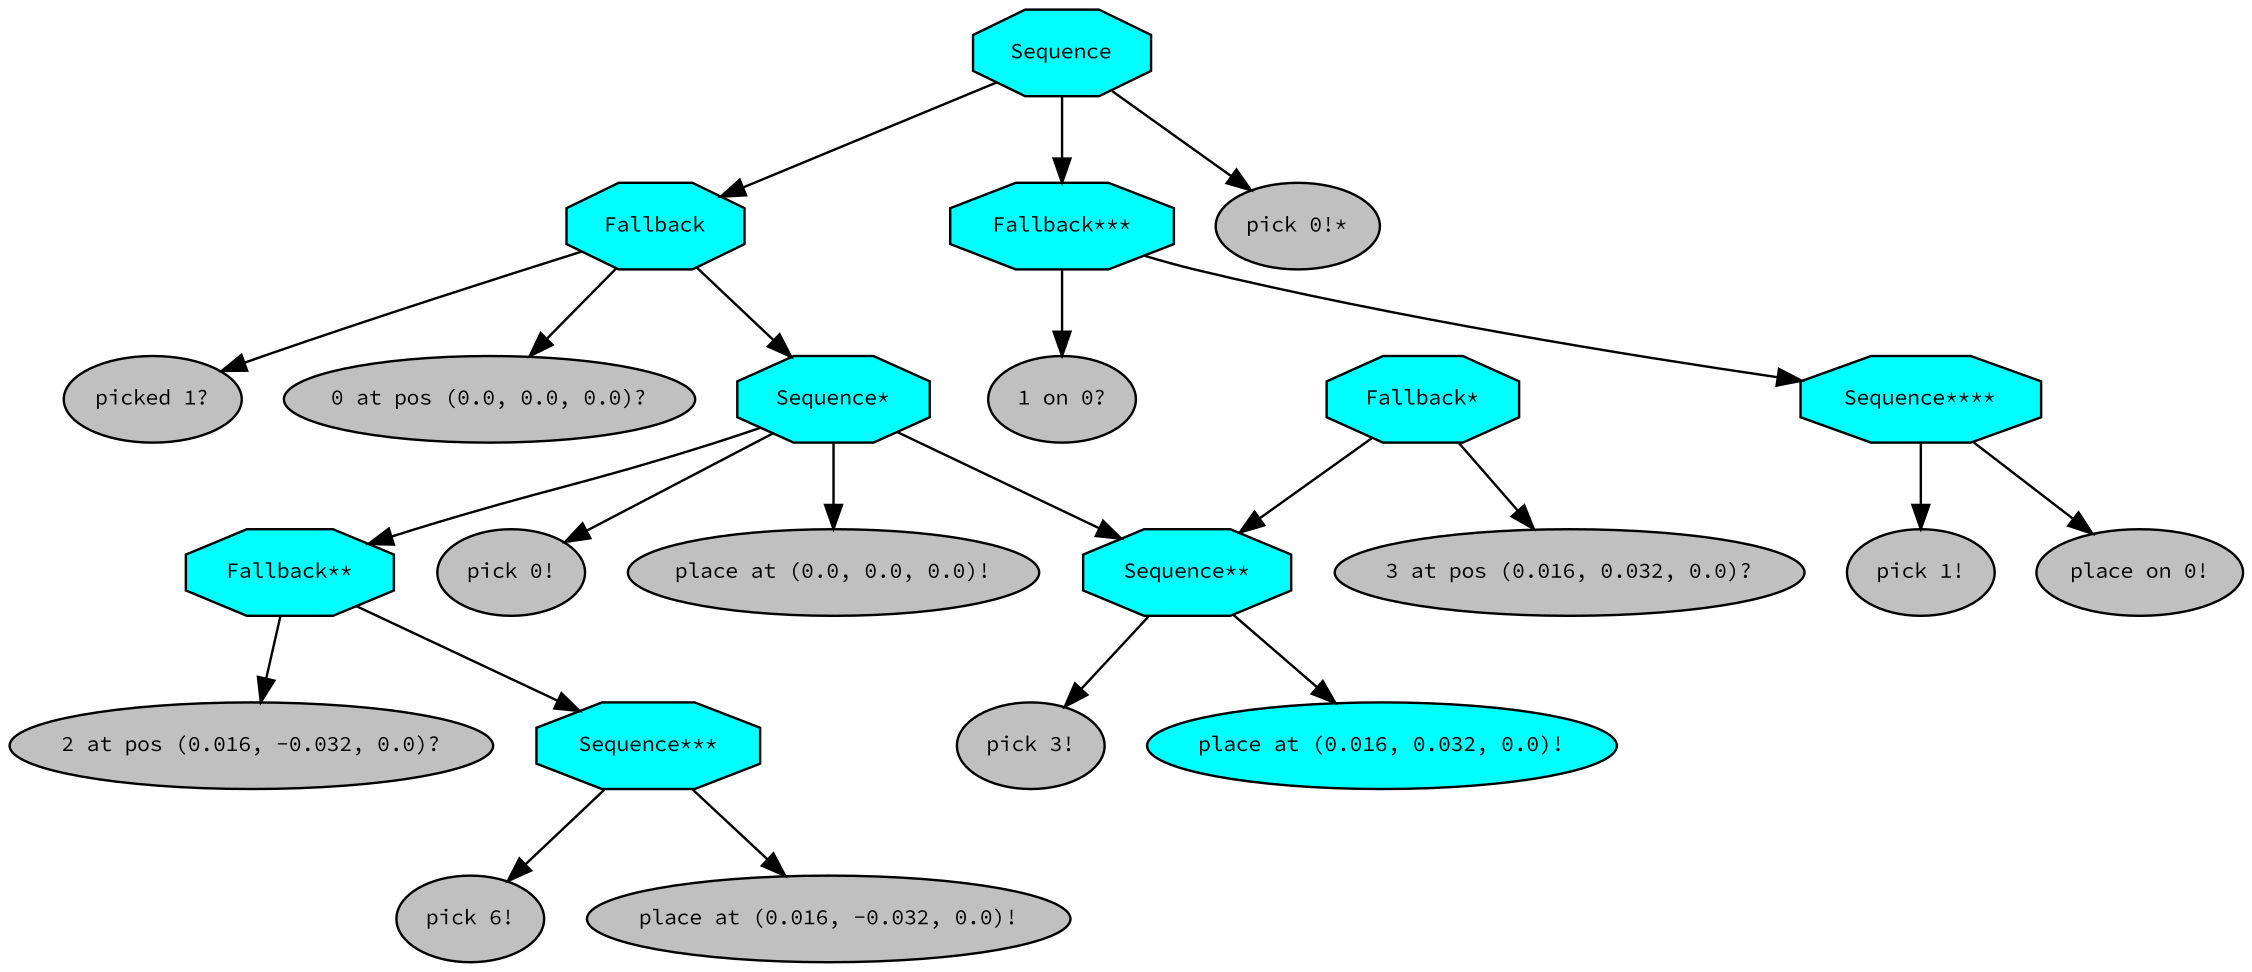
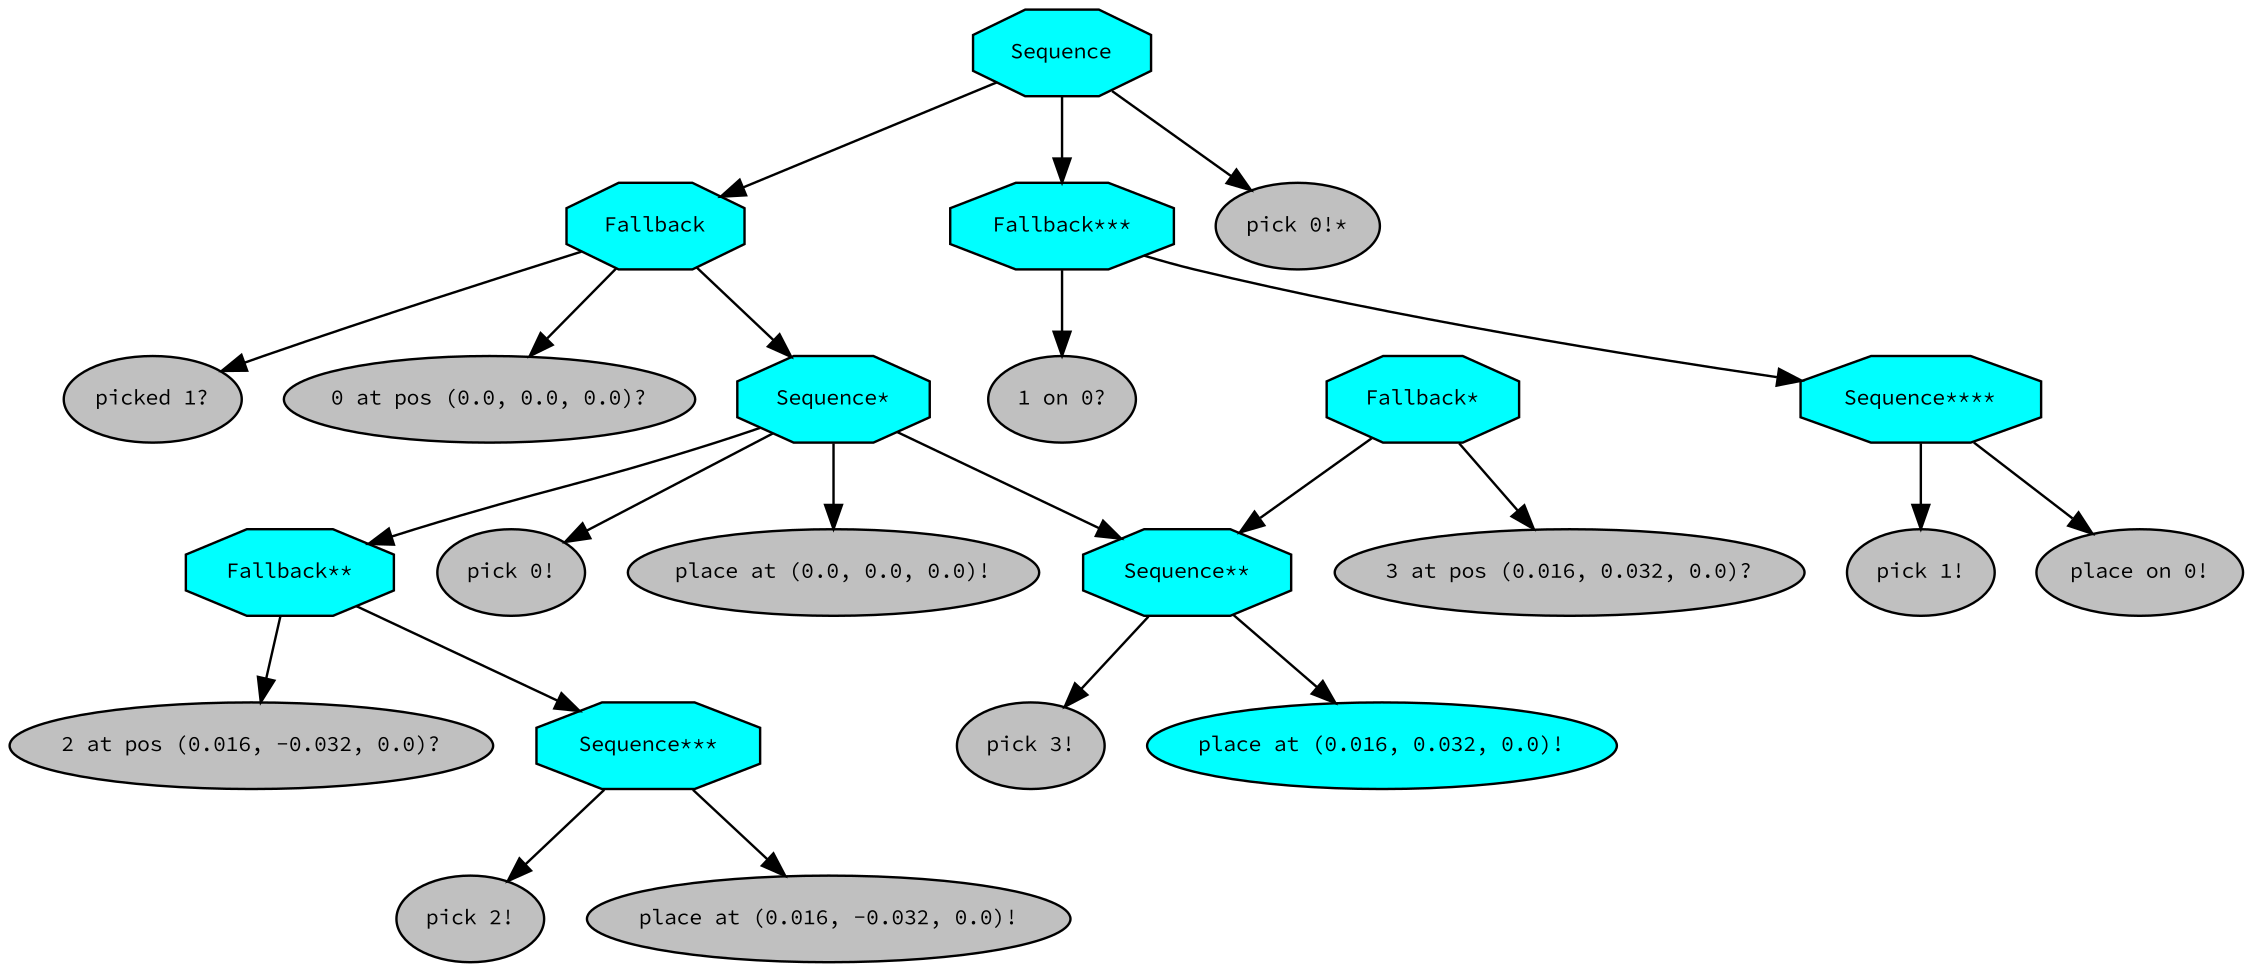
(470, 919) -> (470, 919)
